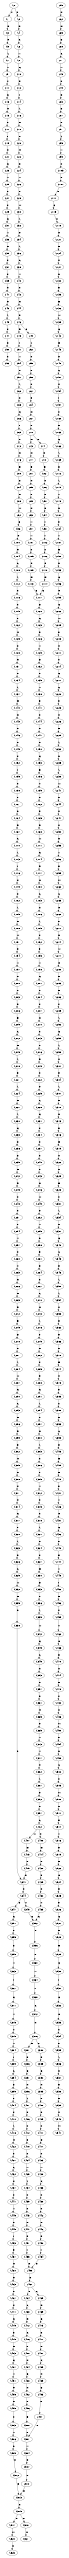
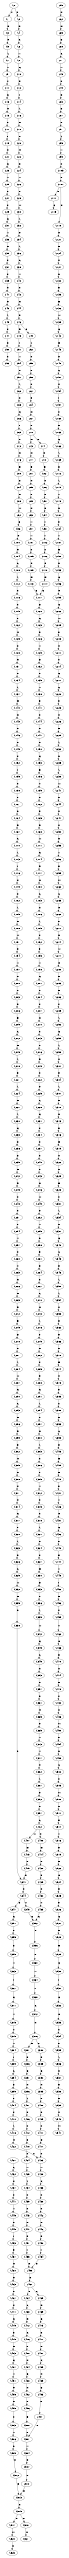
(56, 218) -> (61, 204)
(13, 2153) -> (28, 2152)
